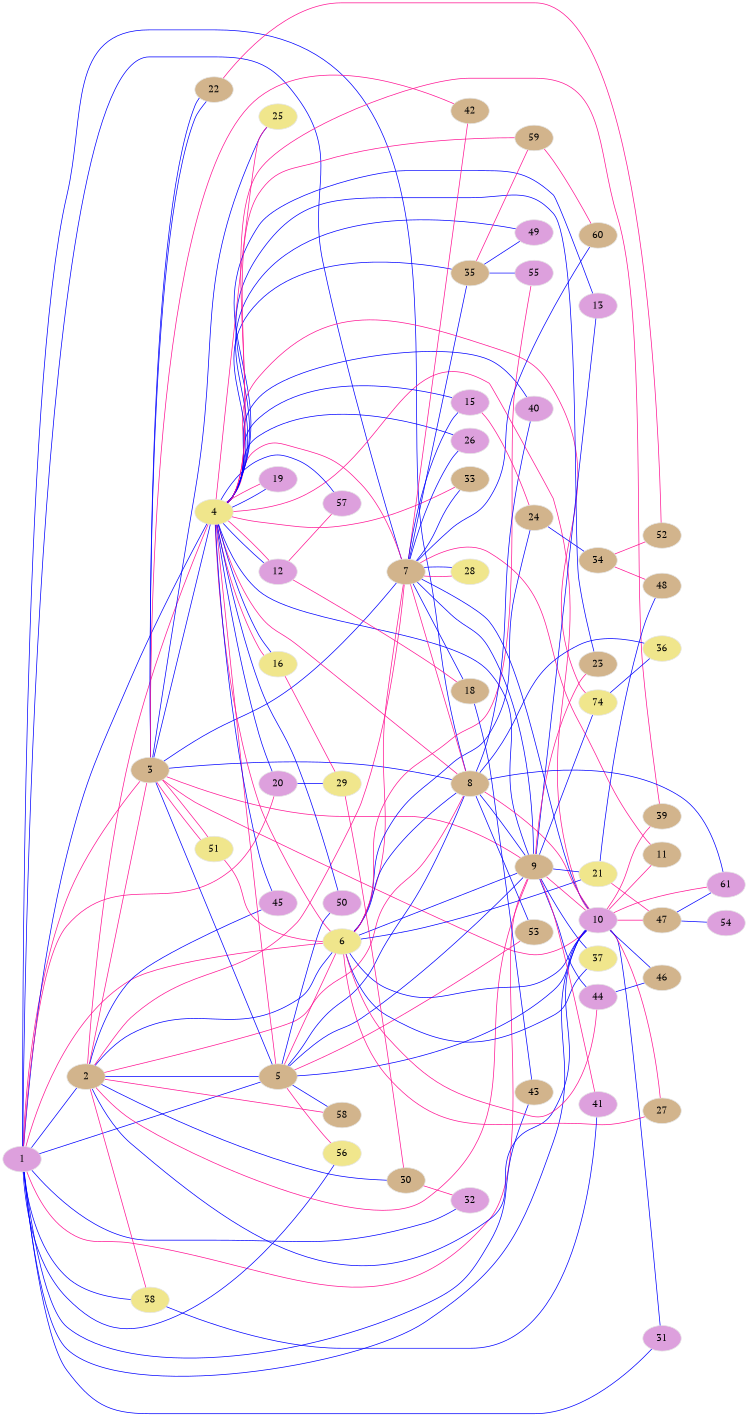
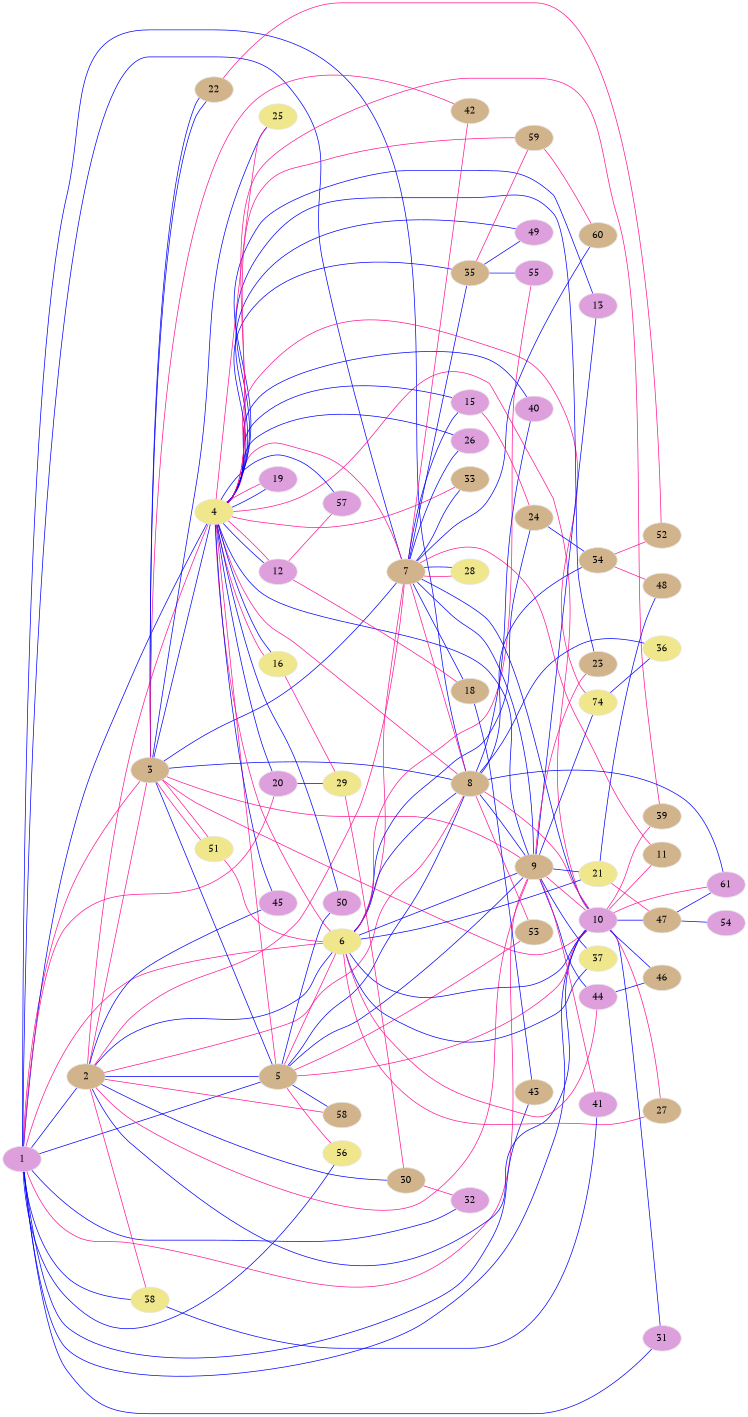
none -> (515, 621)
(493, 836) -> (493, 836)
(630, 920) -> (630, 920)
(449, 1047) -> (449, 1047)
